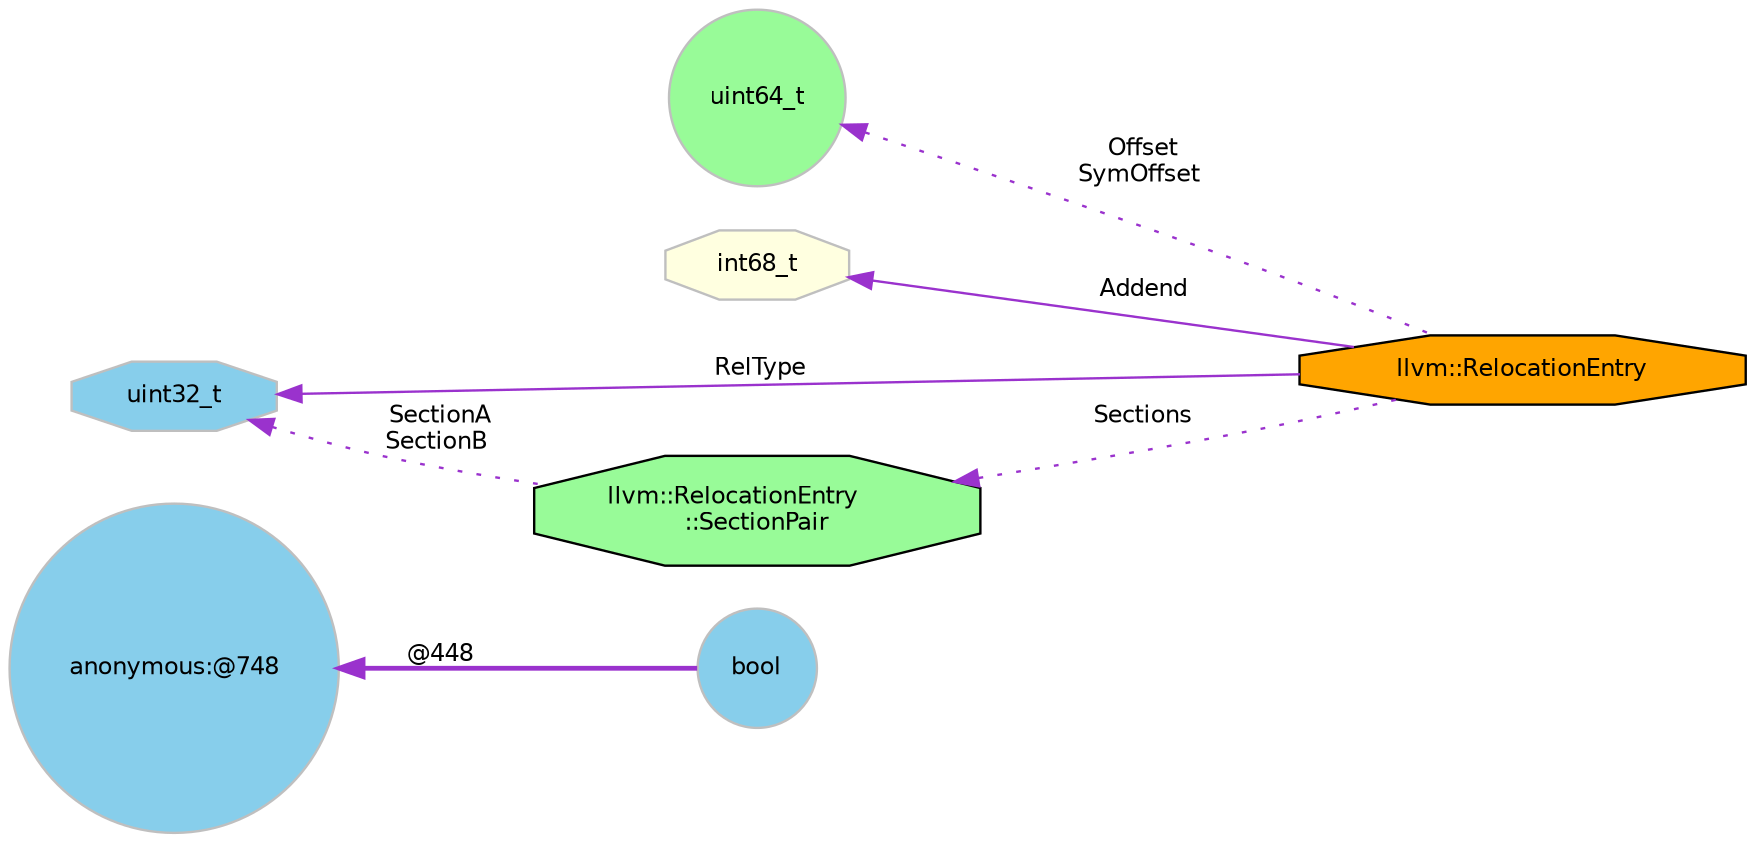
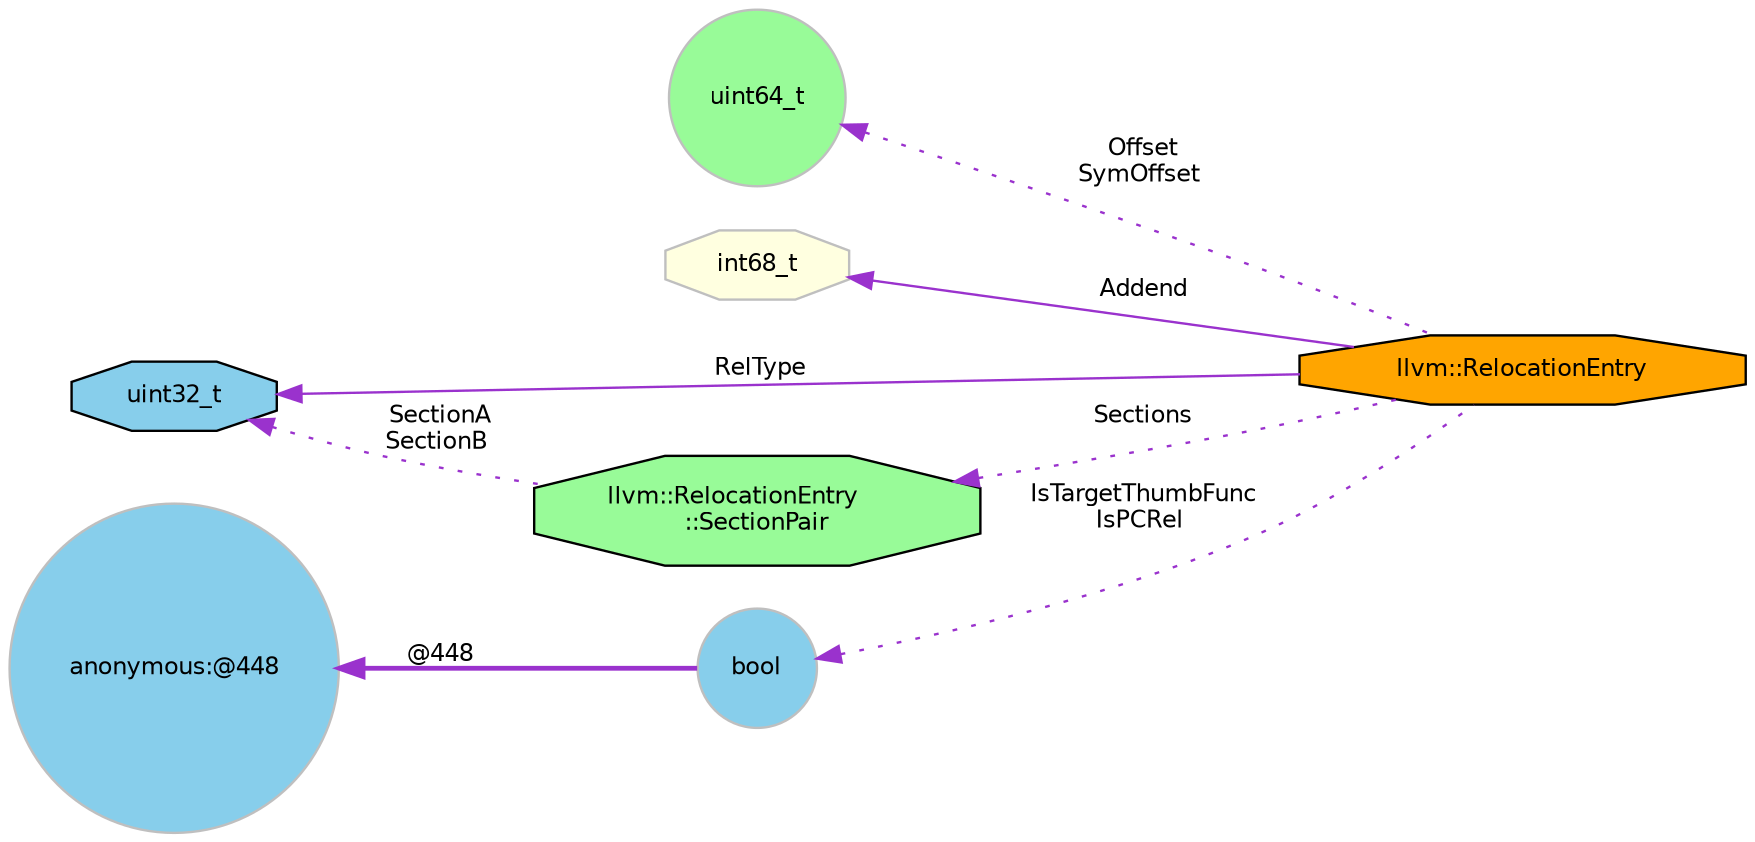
(174, 396) -> (174, 396)
none -> (1173, 567)
(174, 668) -> (174, 668)
